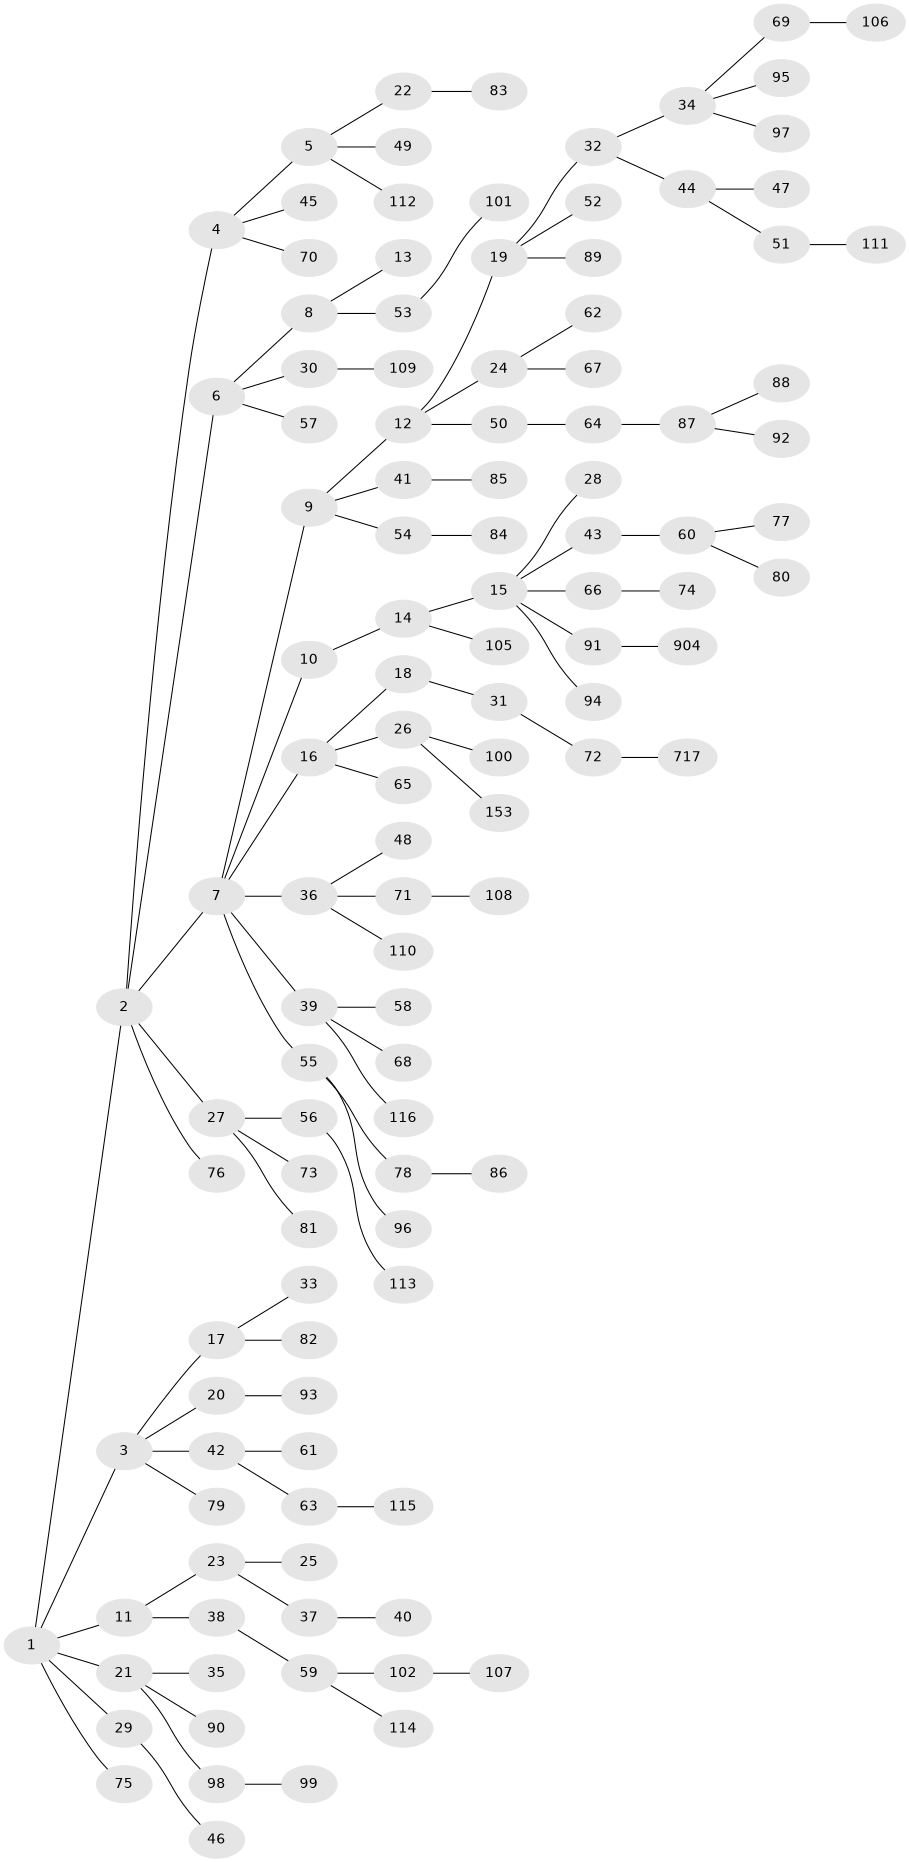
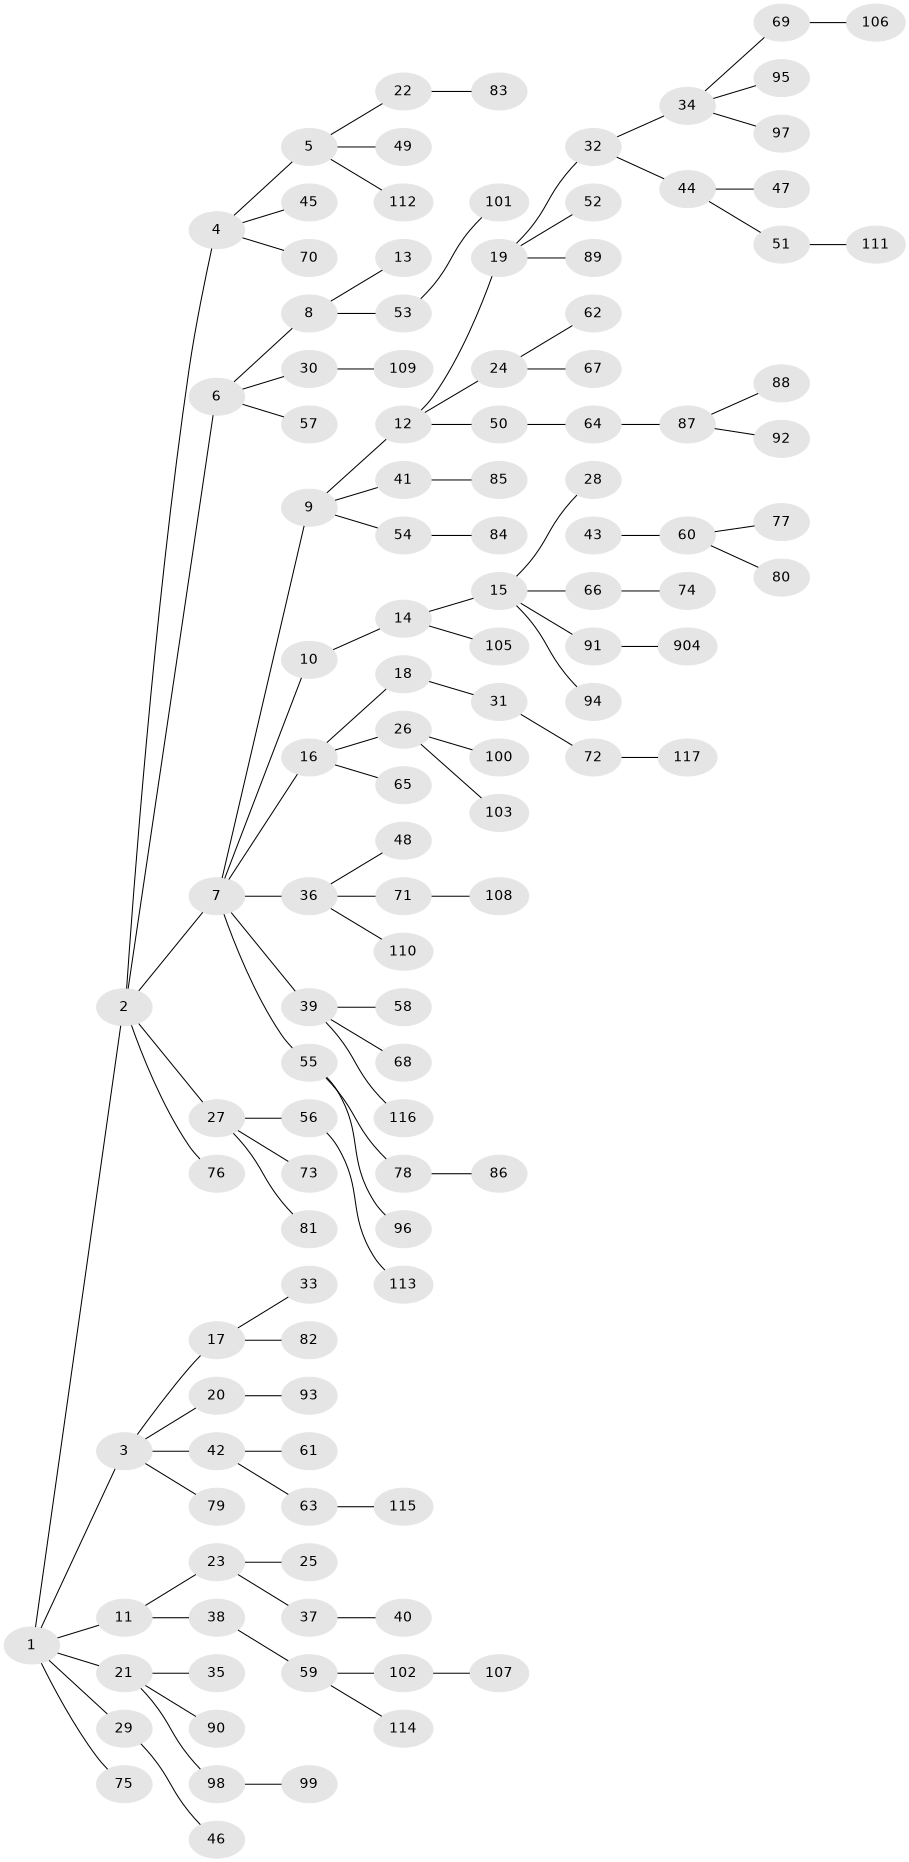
(547, 563) -> none
(688, 757) -> (688, 757)
(499, 813) -> (499, 813)
